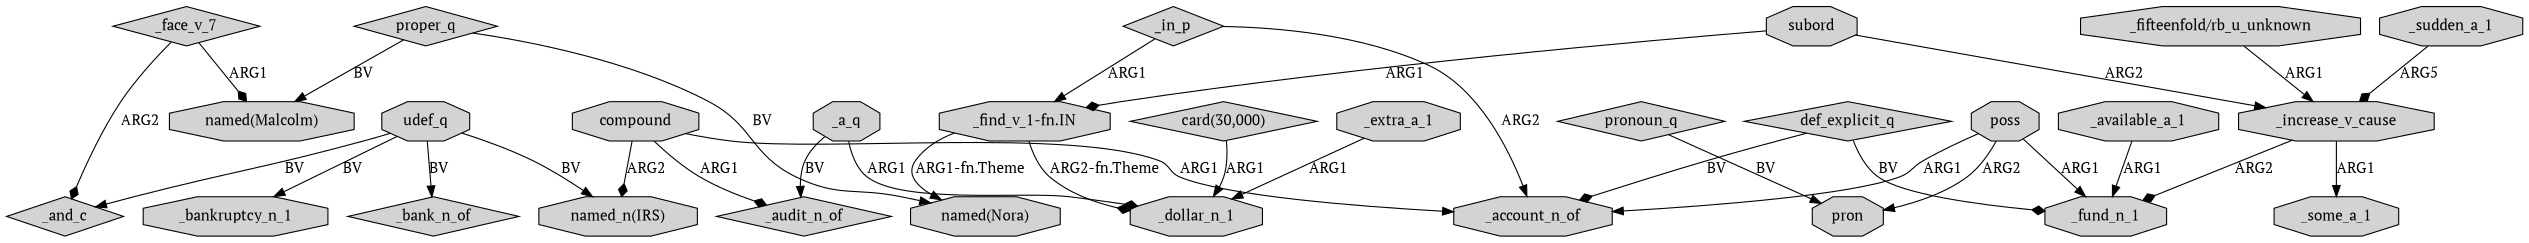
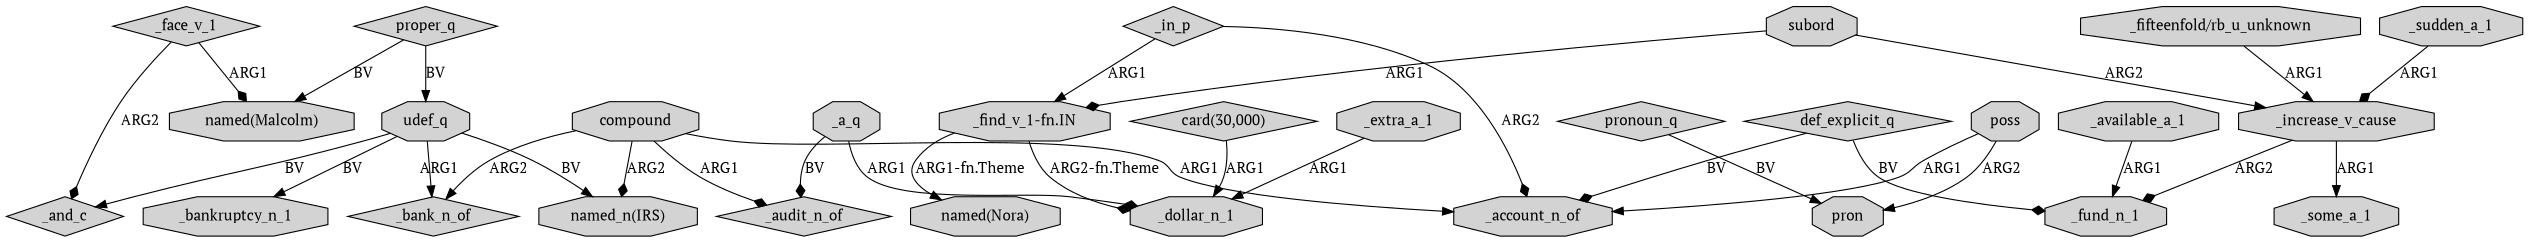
(186, 26) -> (186, 26)
(1404, 55) -> (1404, 55)
(2419, 74) -> (2419, 74)
(707, 101) -> (426, 68)
none -> (519, 147)
(806, 158) -> (806, 158)
(2050, 164) -> none
(439, 169) -> (439, 169)
